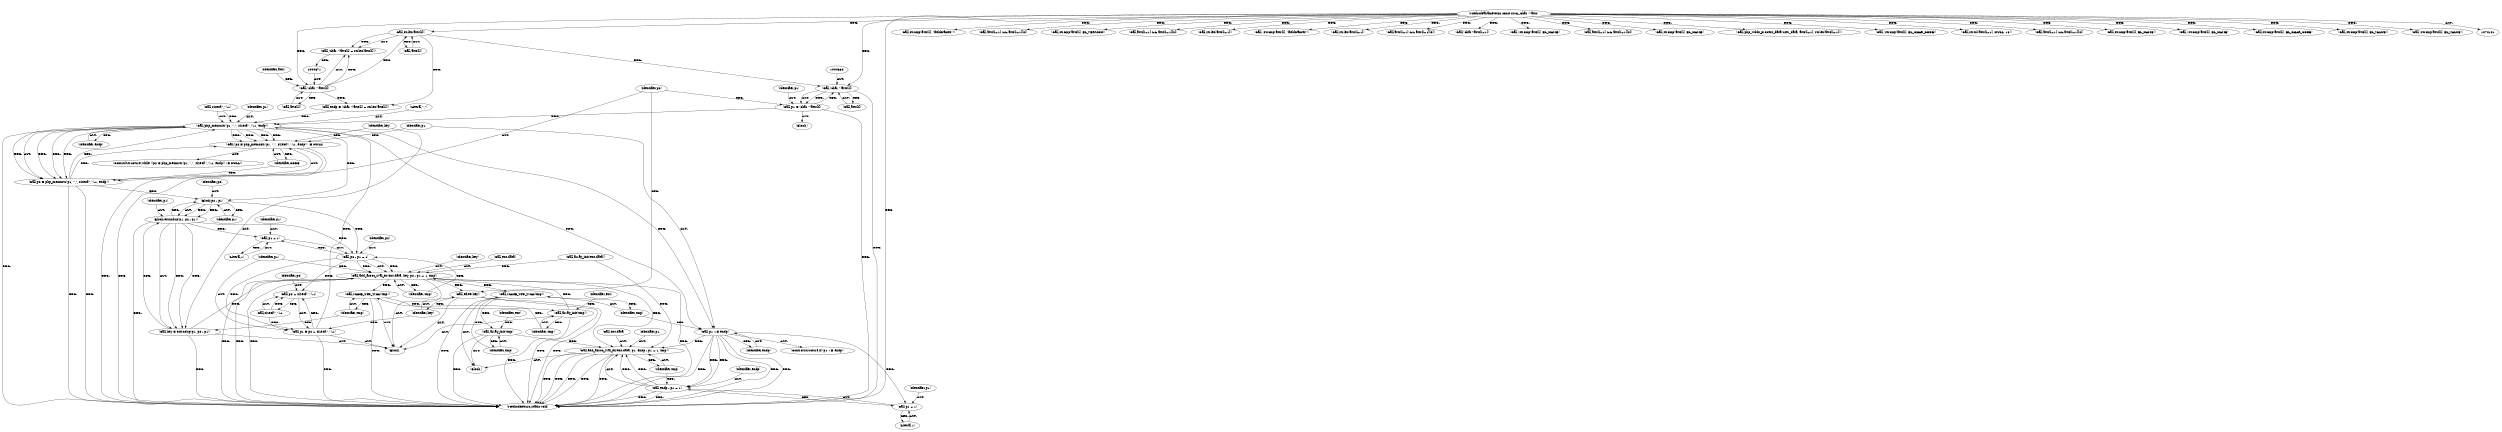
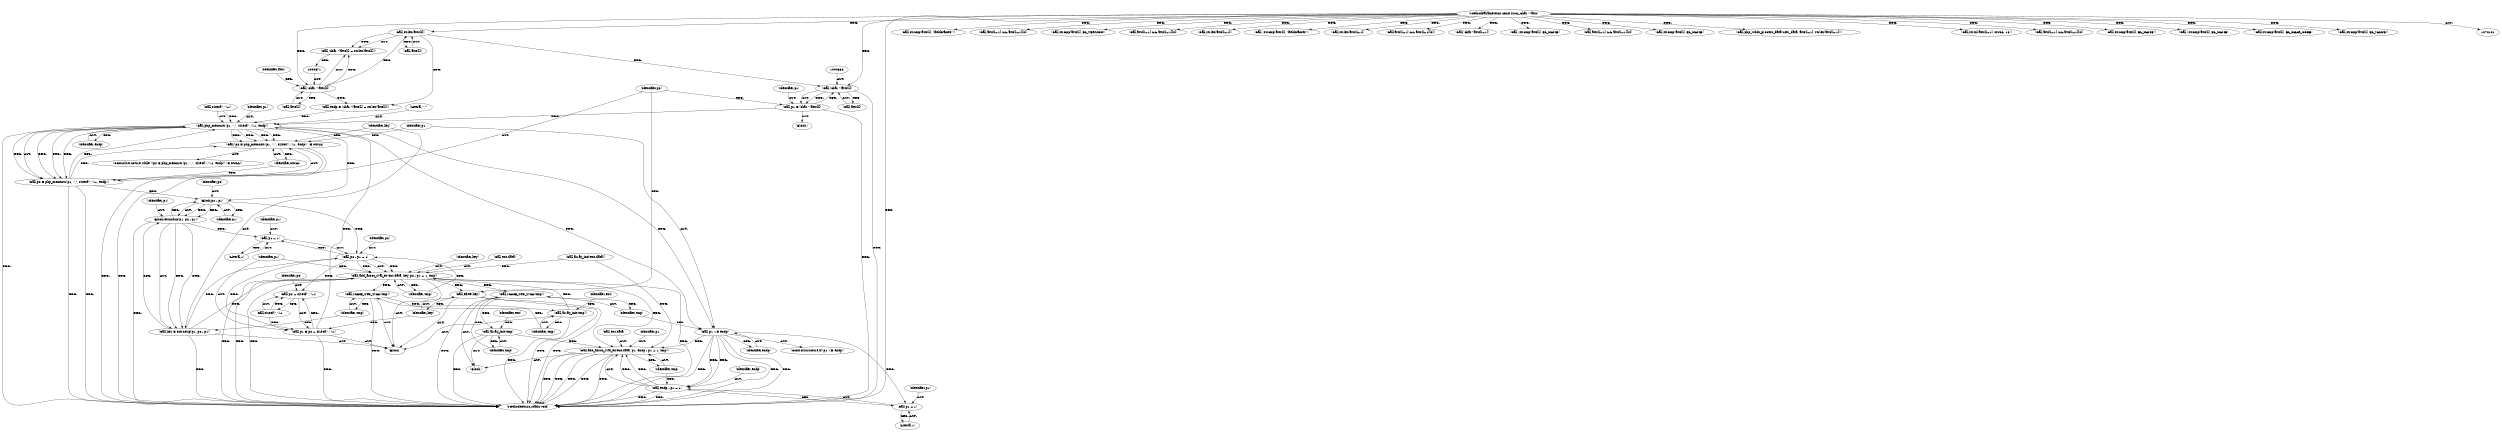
(1906, 32) -> none
(2437, 32) -> none
(287, 163) -> (287, 163)
(278, 225) -> (247, 269)
